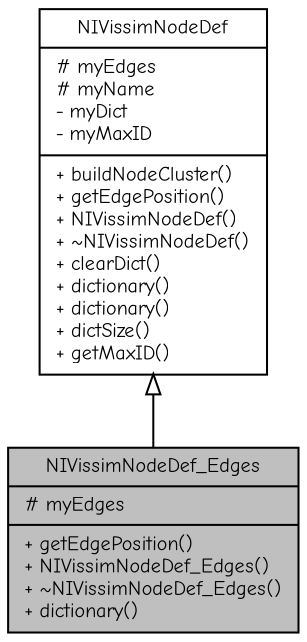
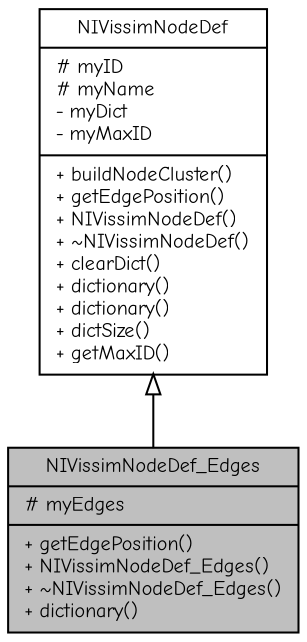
(107, 67) -> (90, 67)
